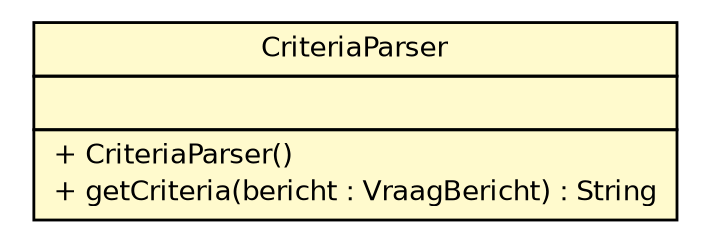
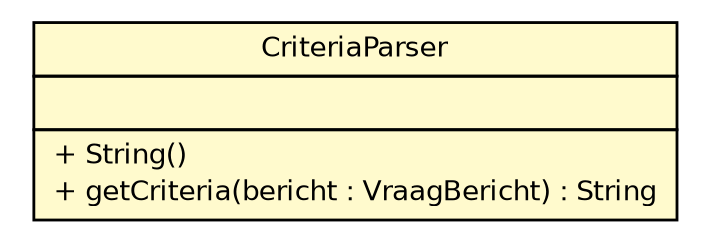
(173, 155) -> (121, 155)
